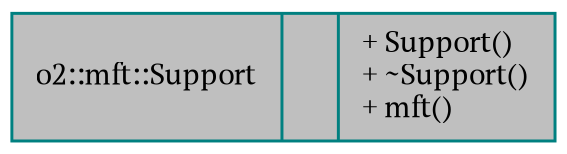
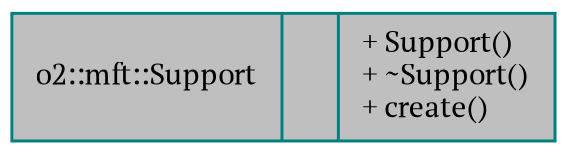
(408, 108) -> (426, 108)
